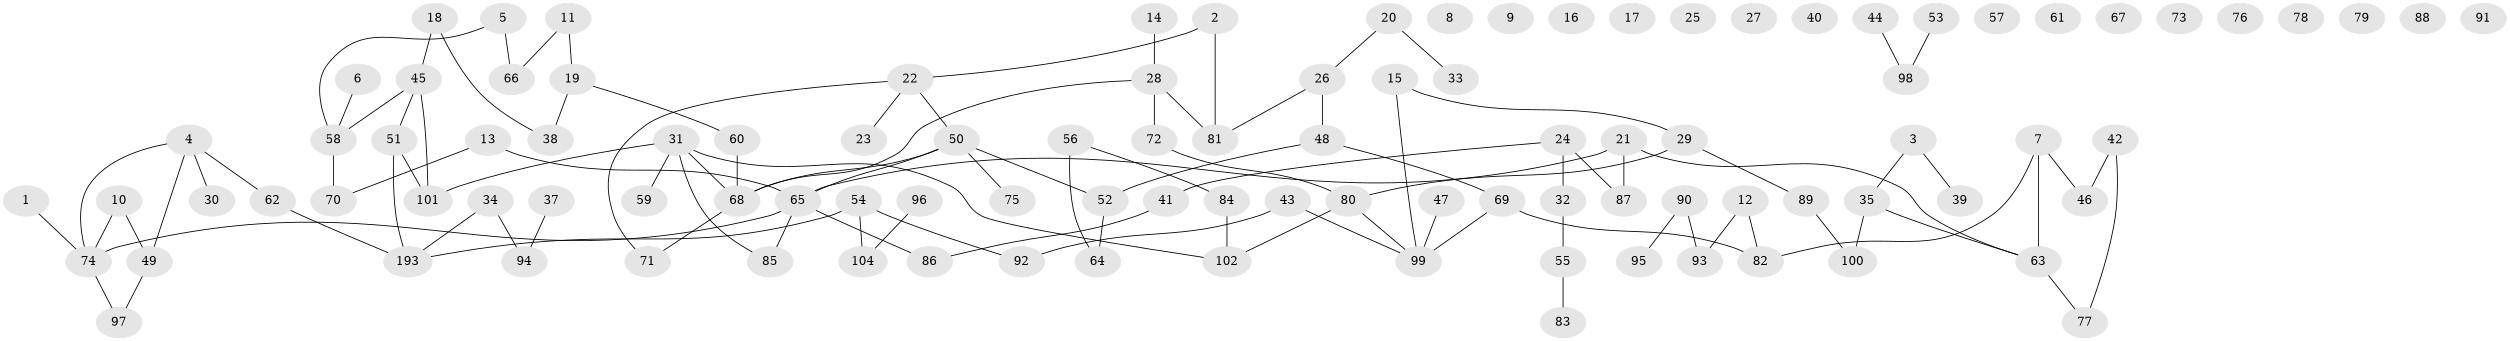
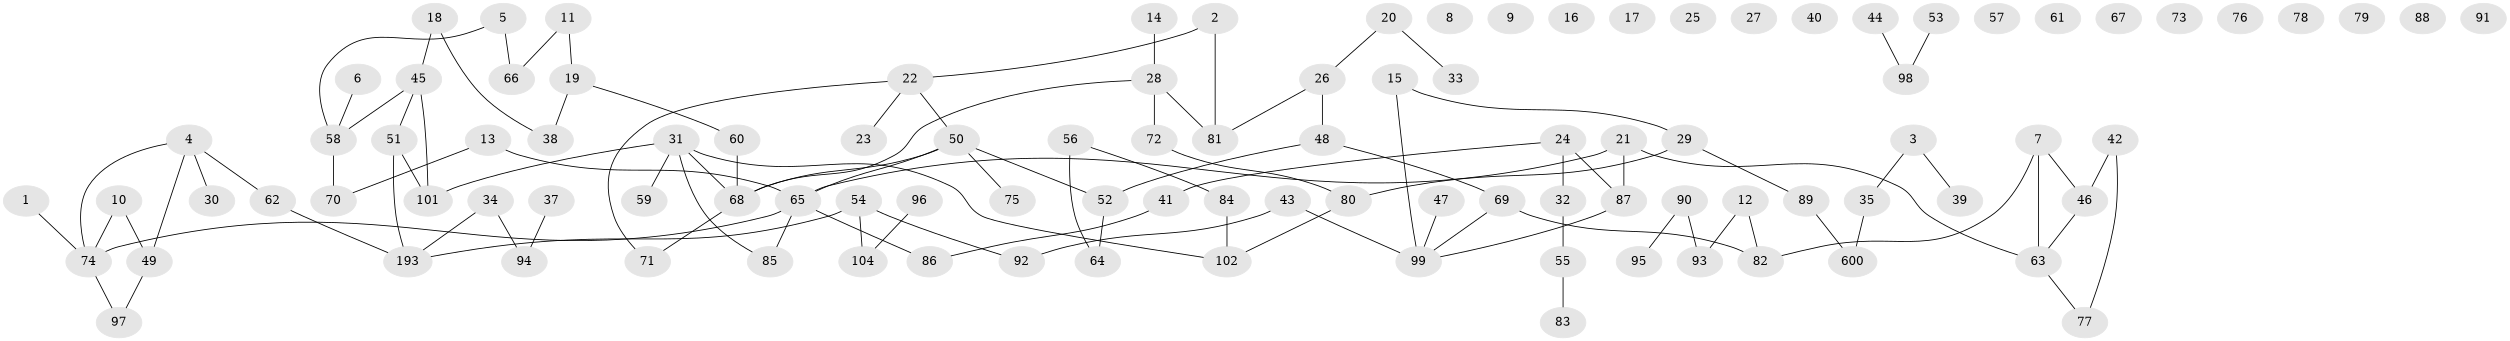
(1384, 231) -> (1524, 237)
(1945, 231) -> (2062, 231)
(1853, 262) -> (1853, 262)
